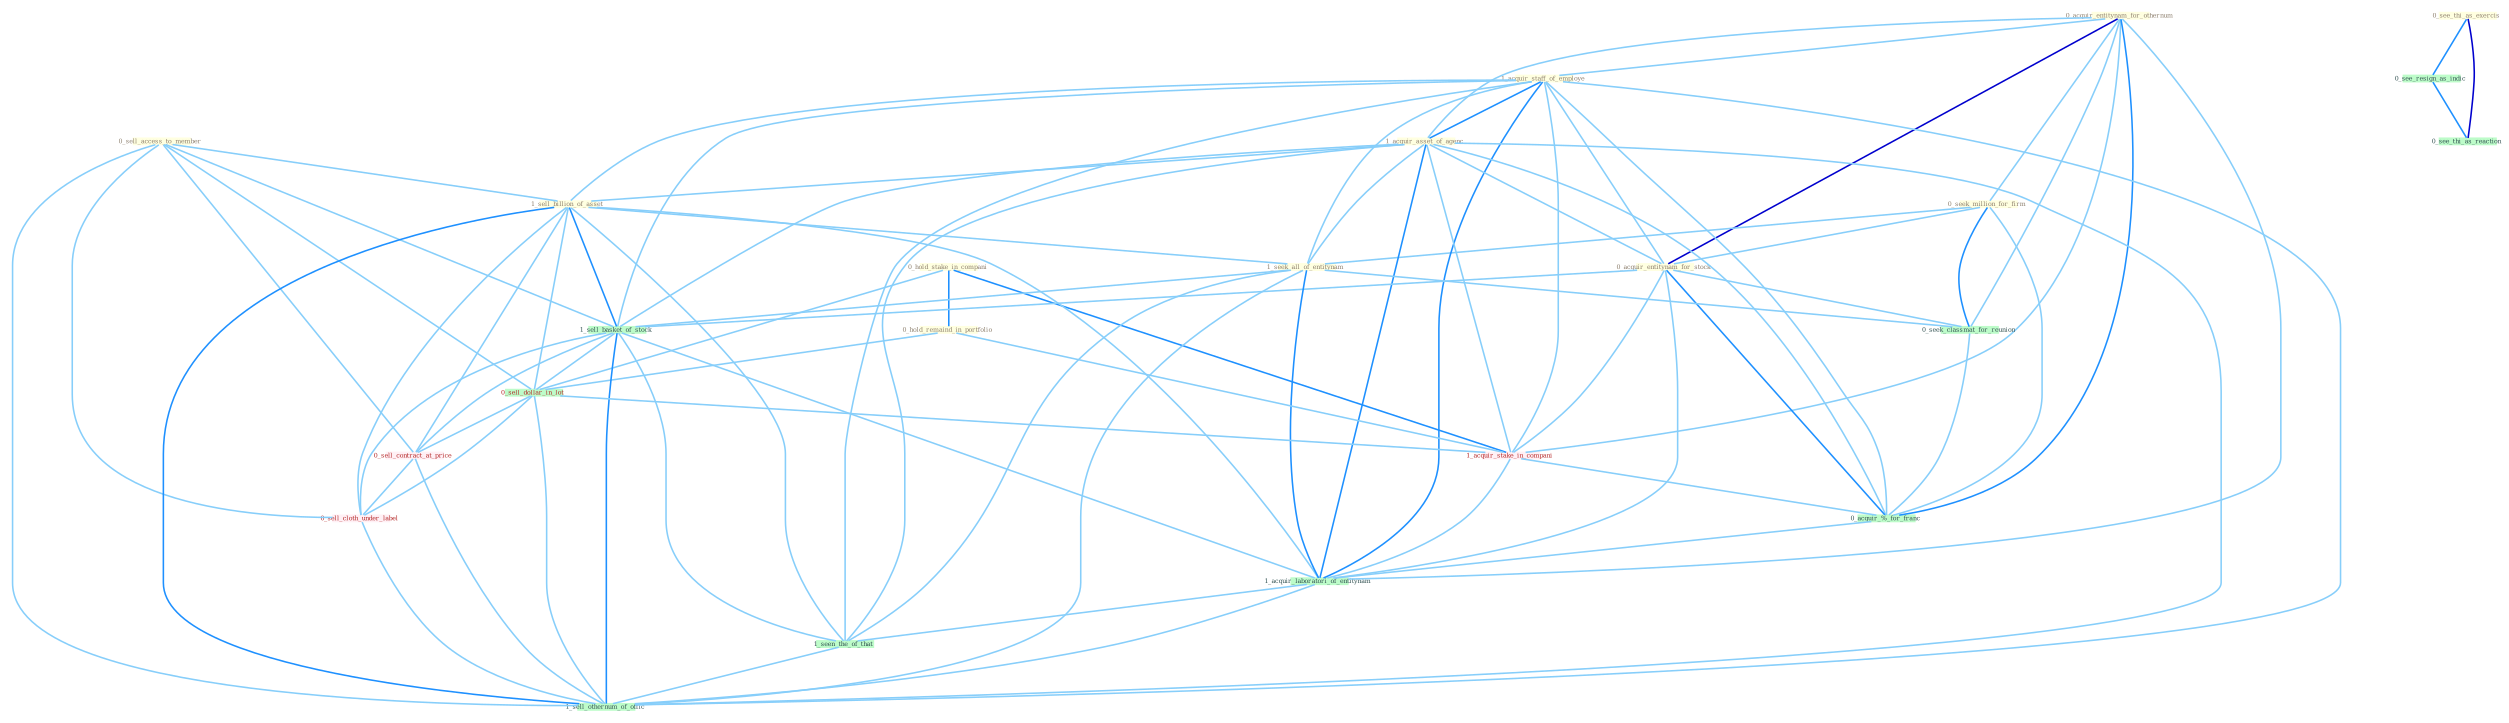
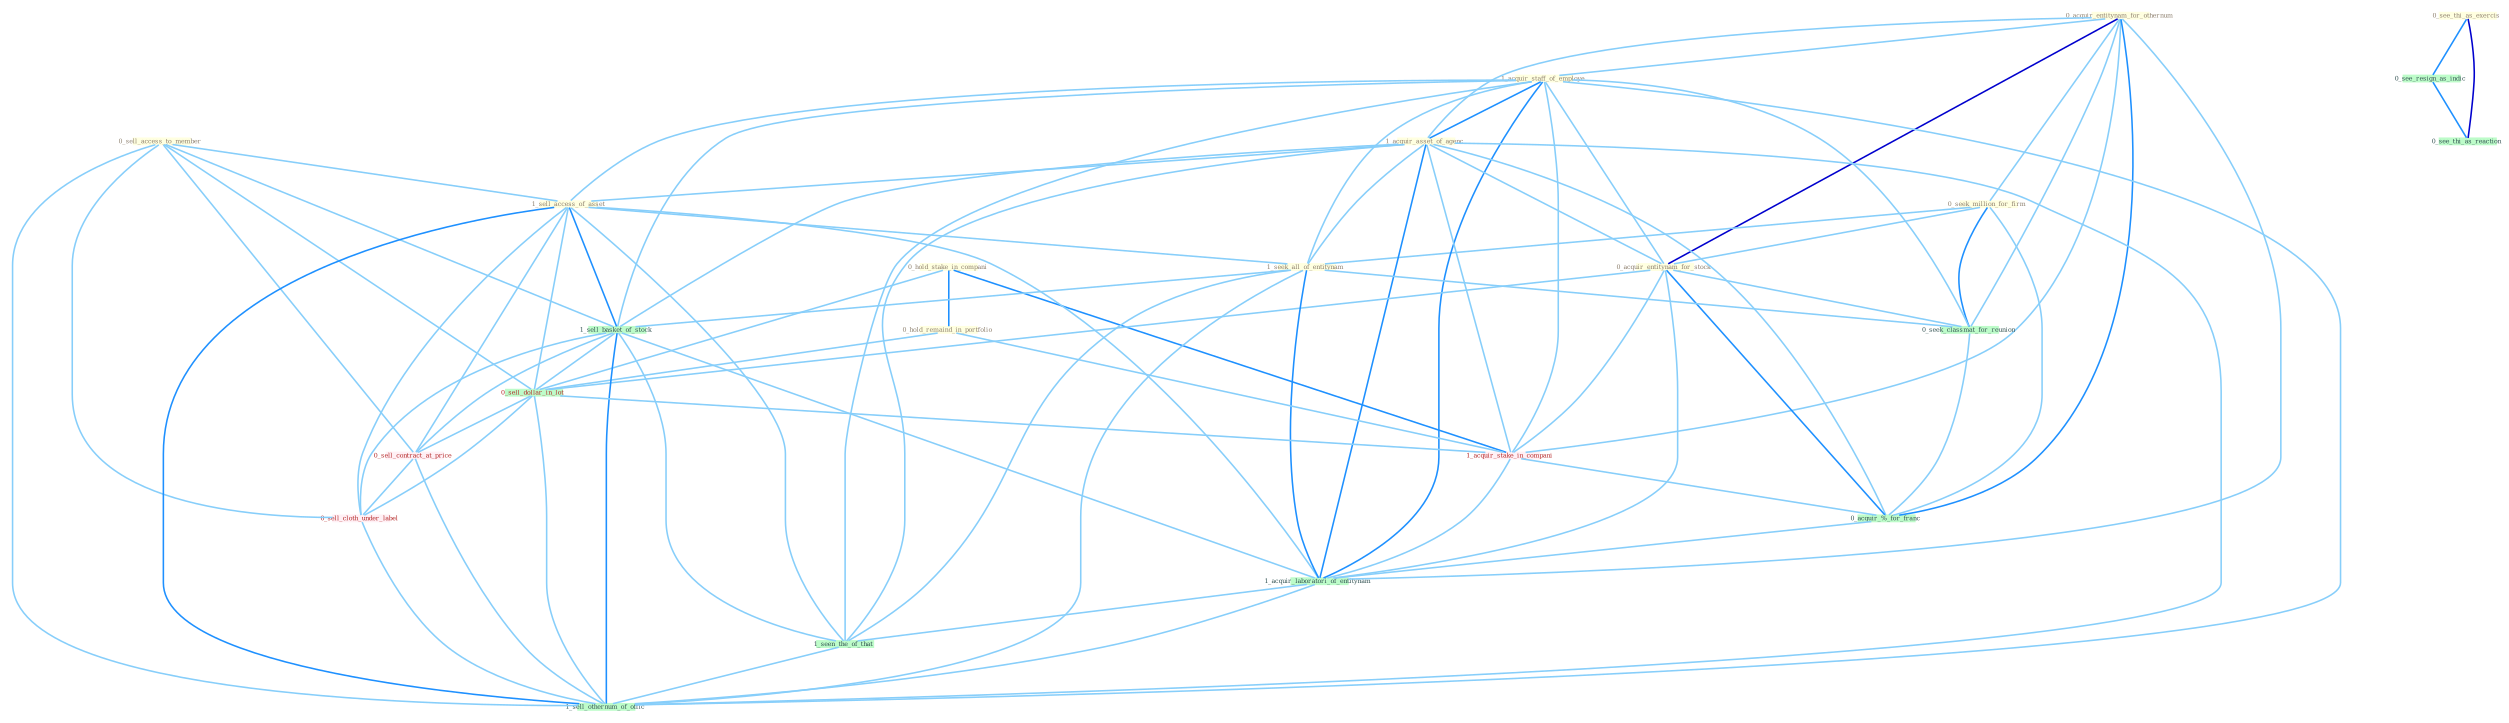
(569, 204) -> (569, 204)
(1752, 275) -> (1813, 135)
(1141, 298) -> (1072, 333)
